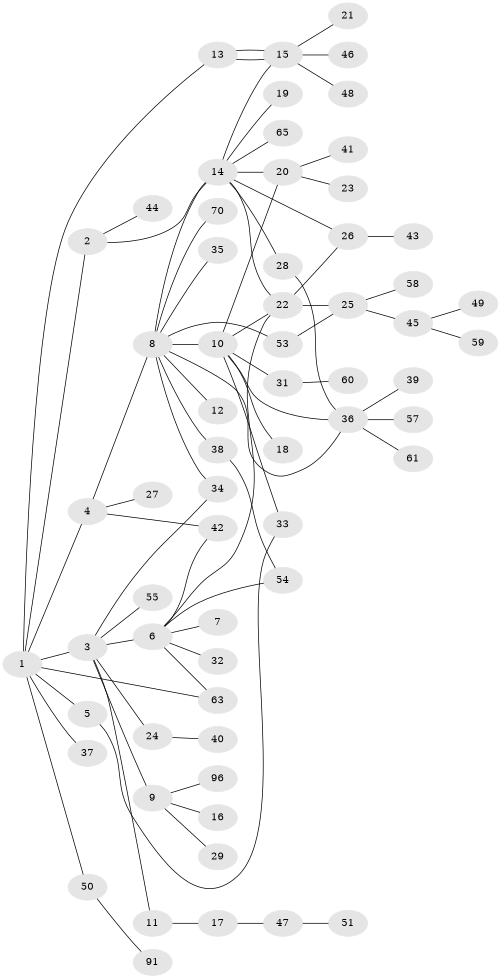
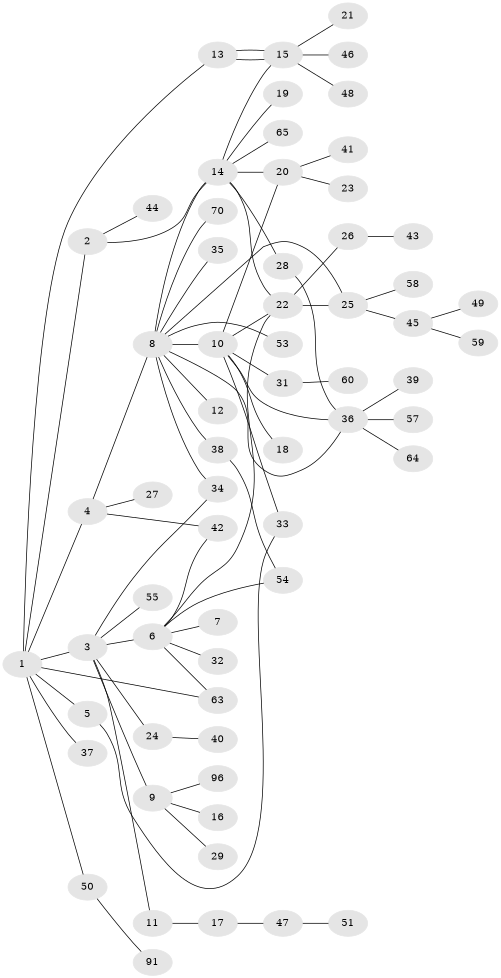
(283, 204) -> none
(319, 323) -> (261, 249)
(413, 459) -> (413, 459)
